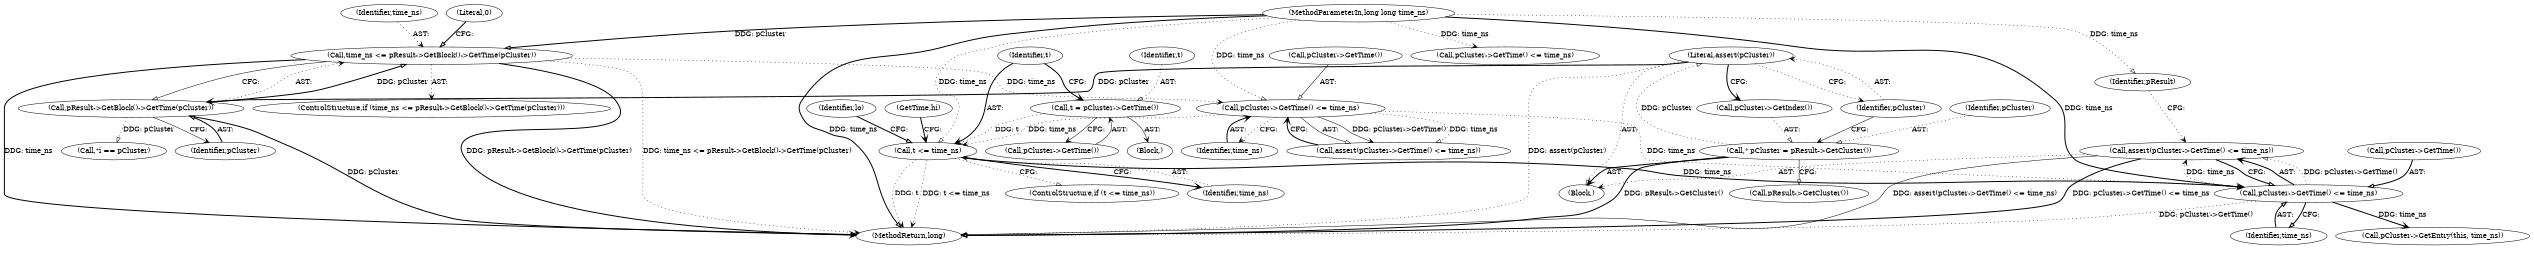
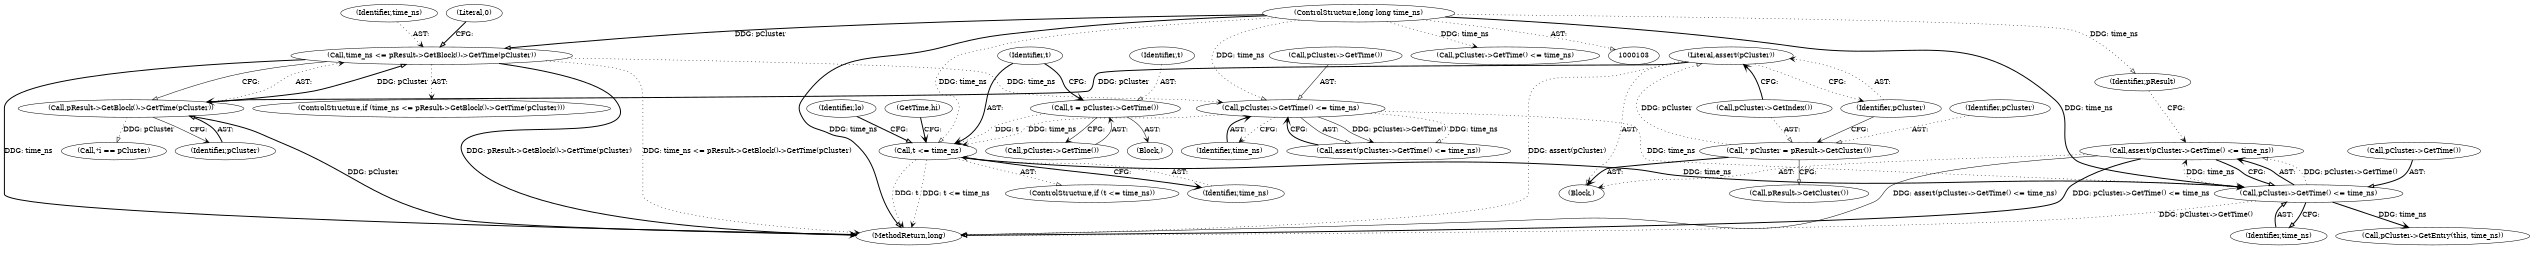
(1359, 13) -> (1359, 13)
none -> (1634, 56)
(1727, 82) -> (1757, 83)
(1030, 172) -> (1030, 172)
(1395, 228) -> none
